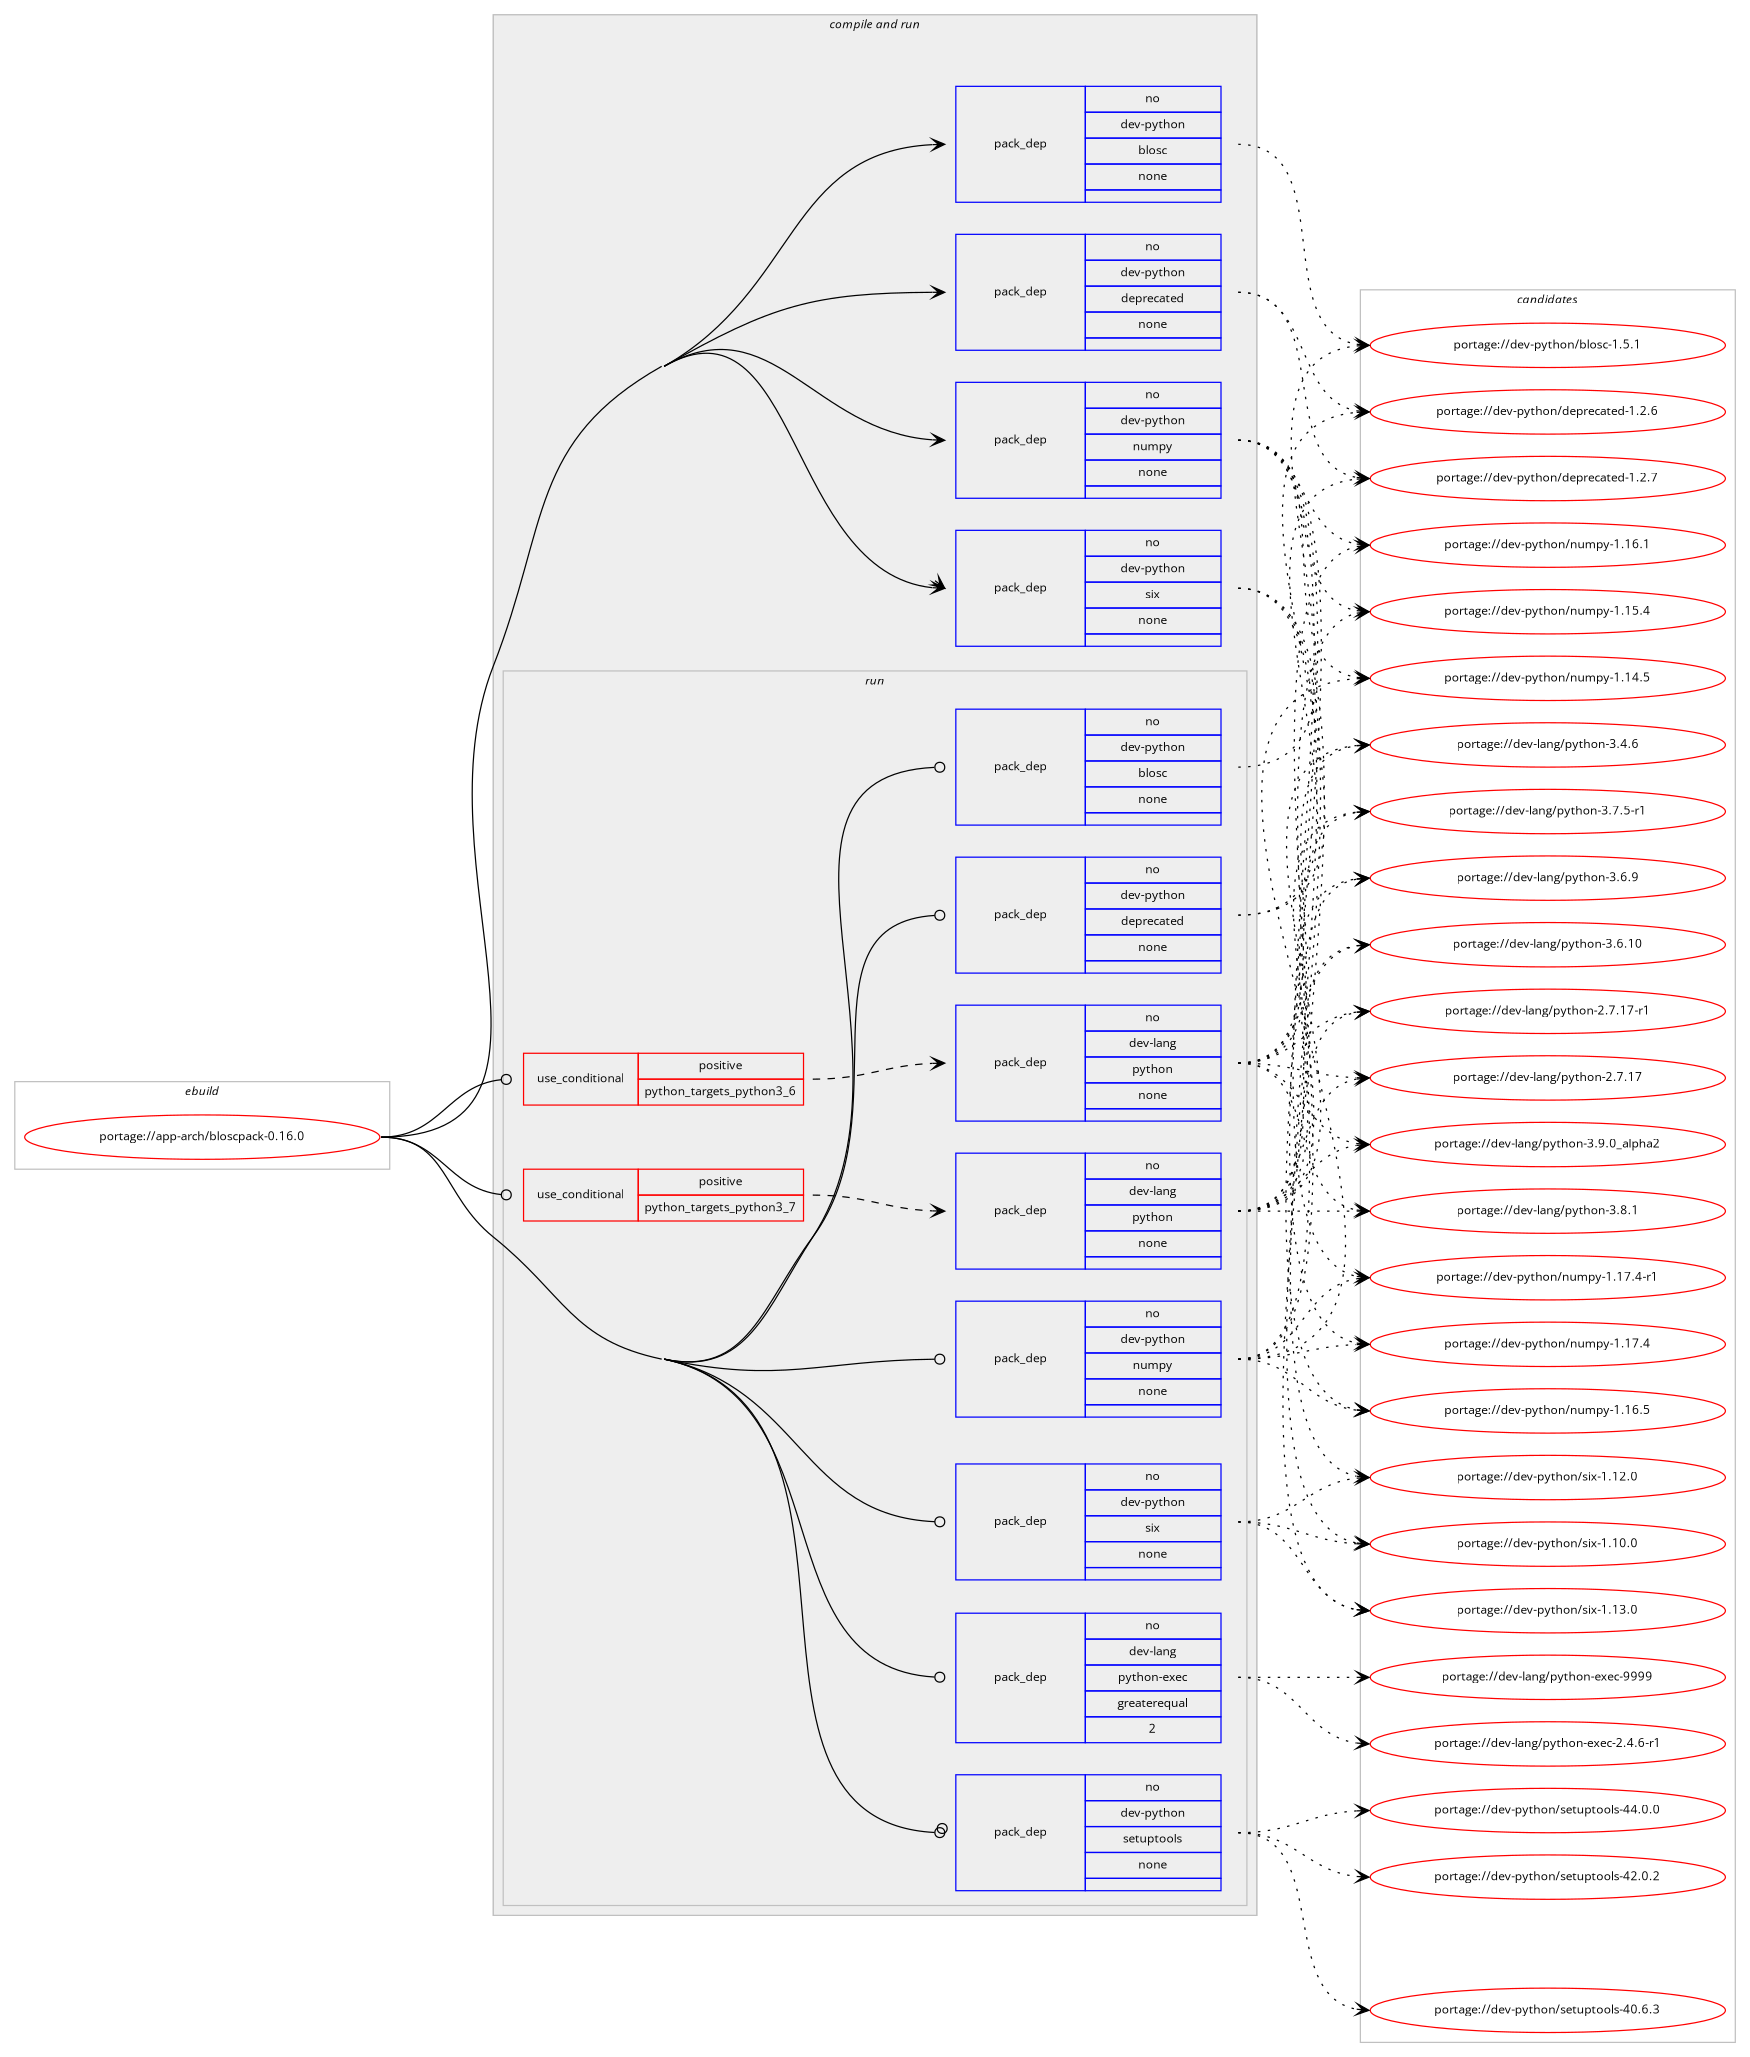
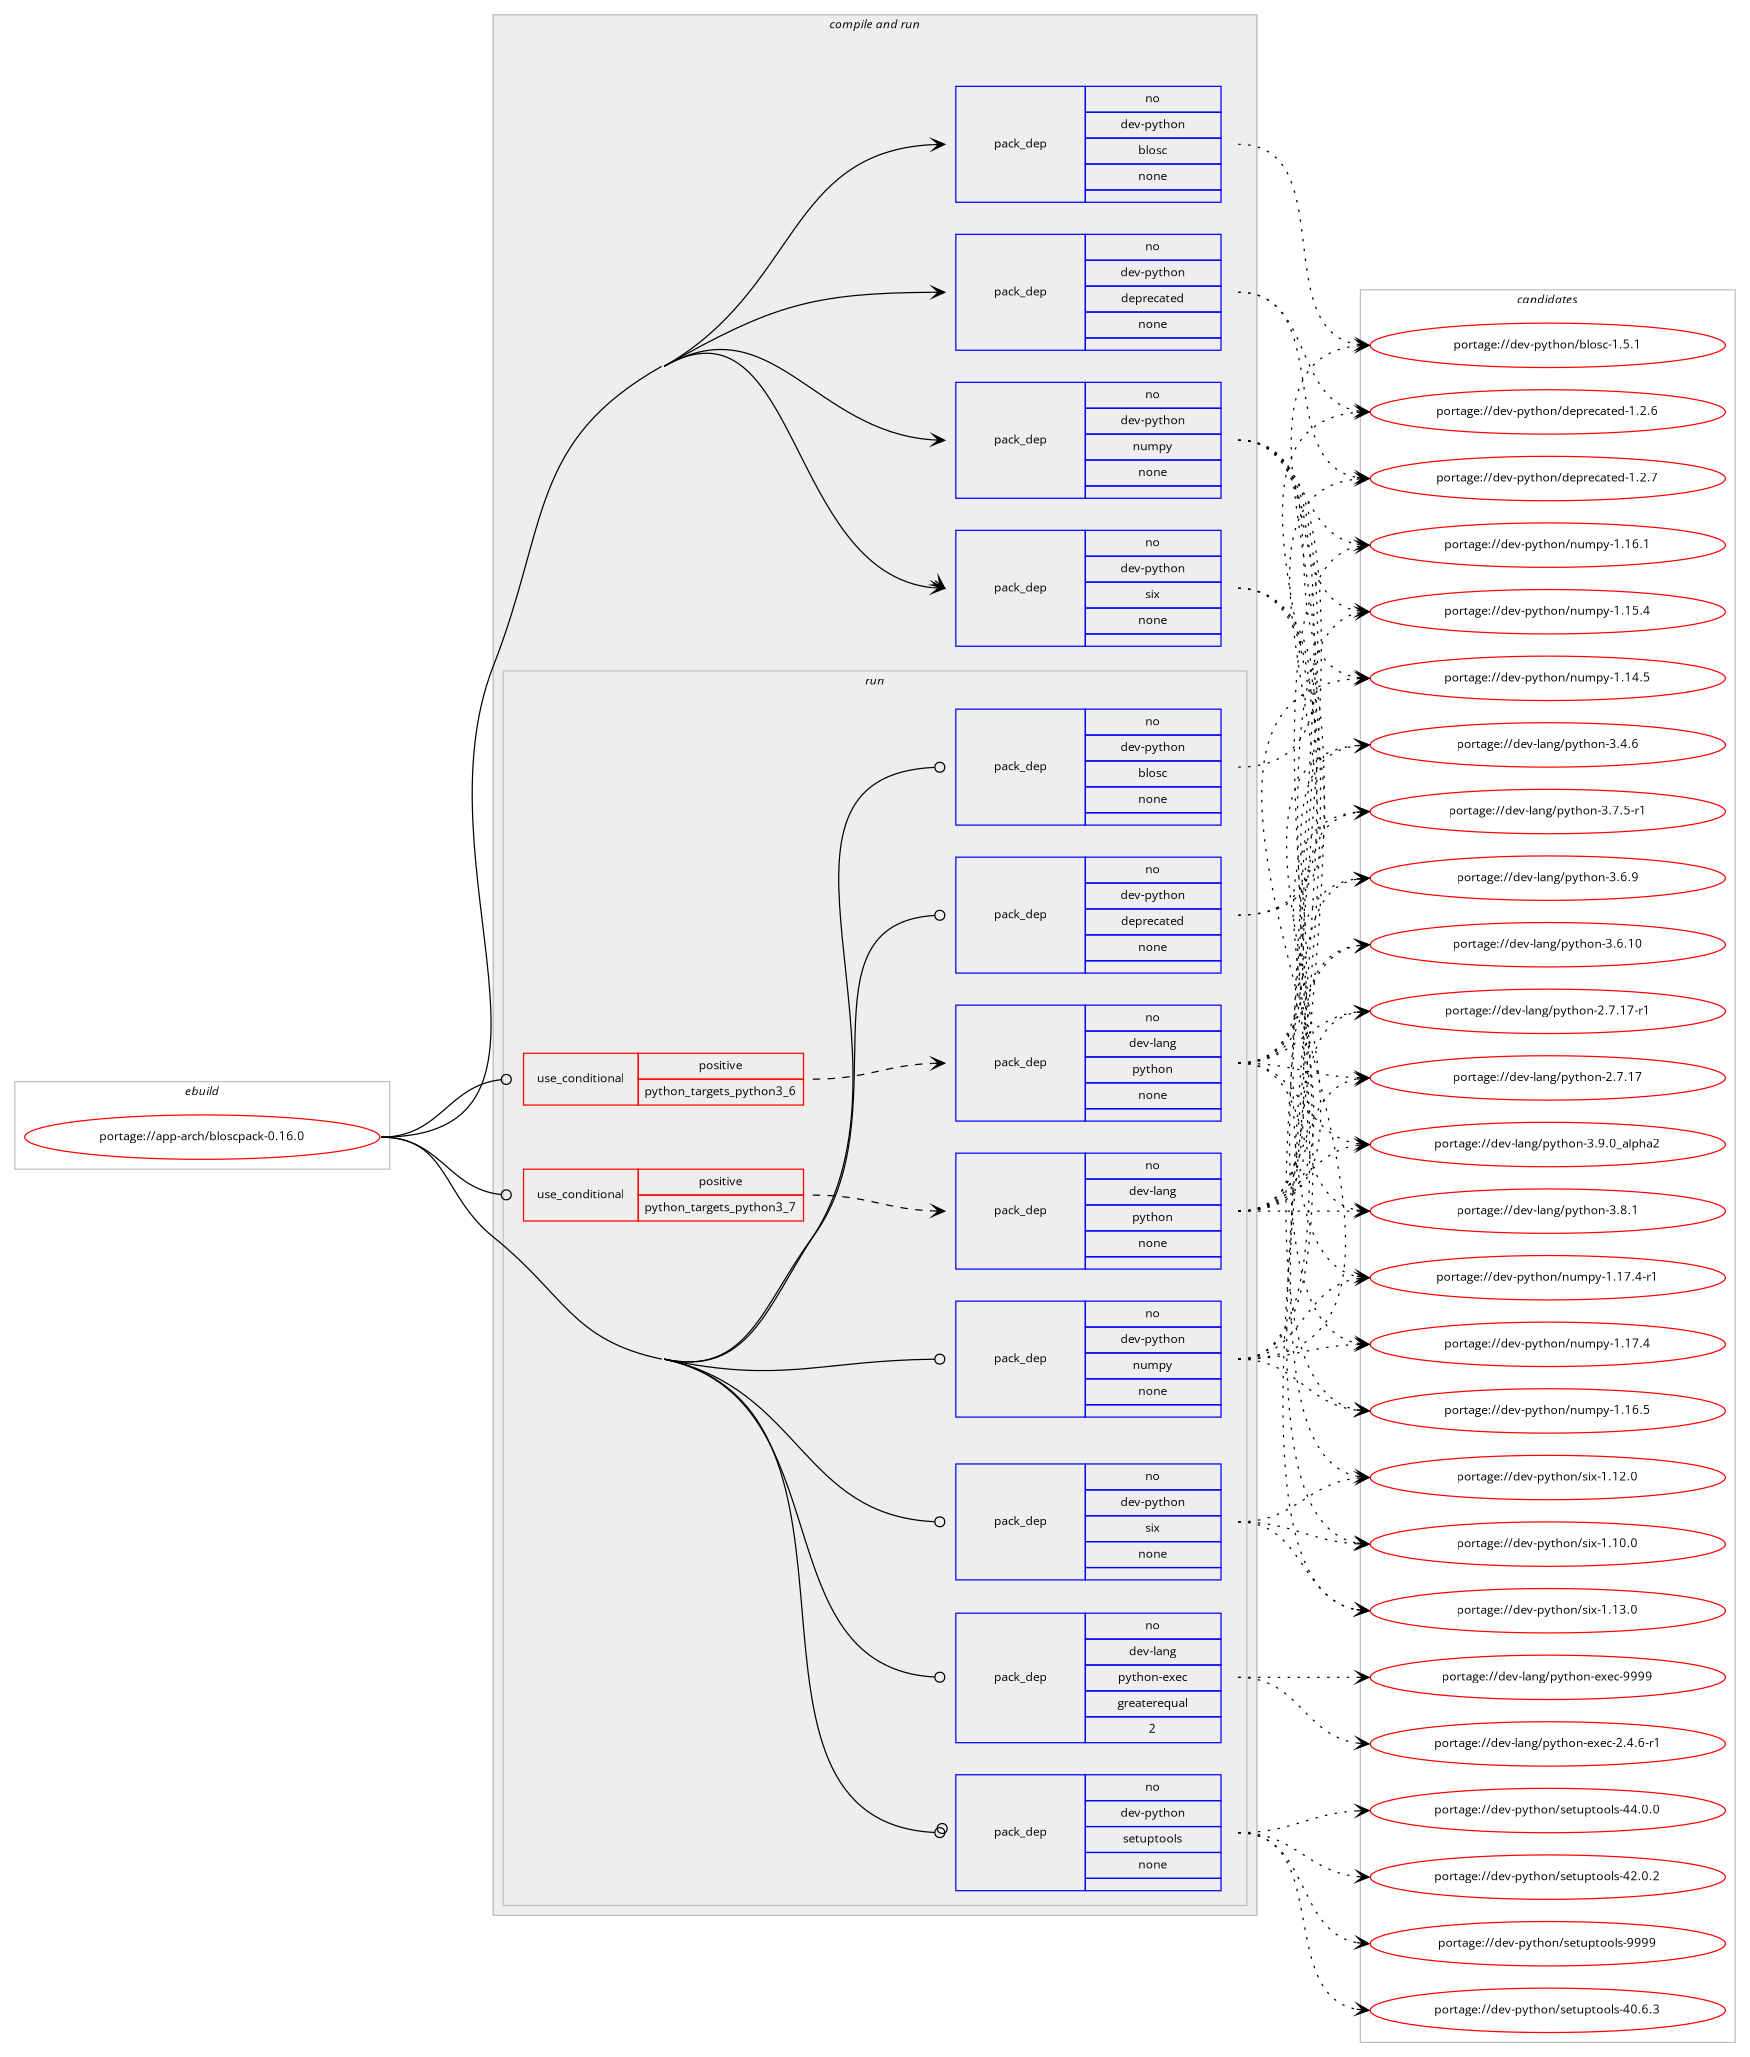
none -> (1548, 1944)
